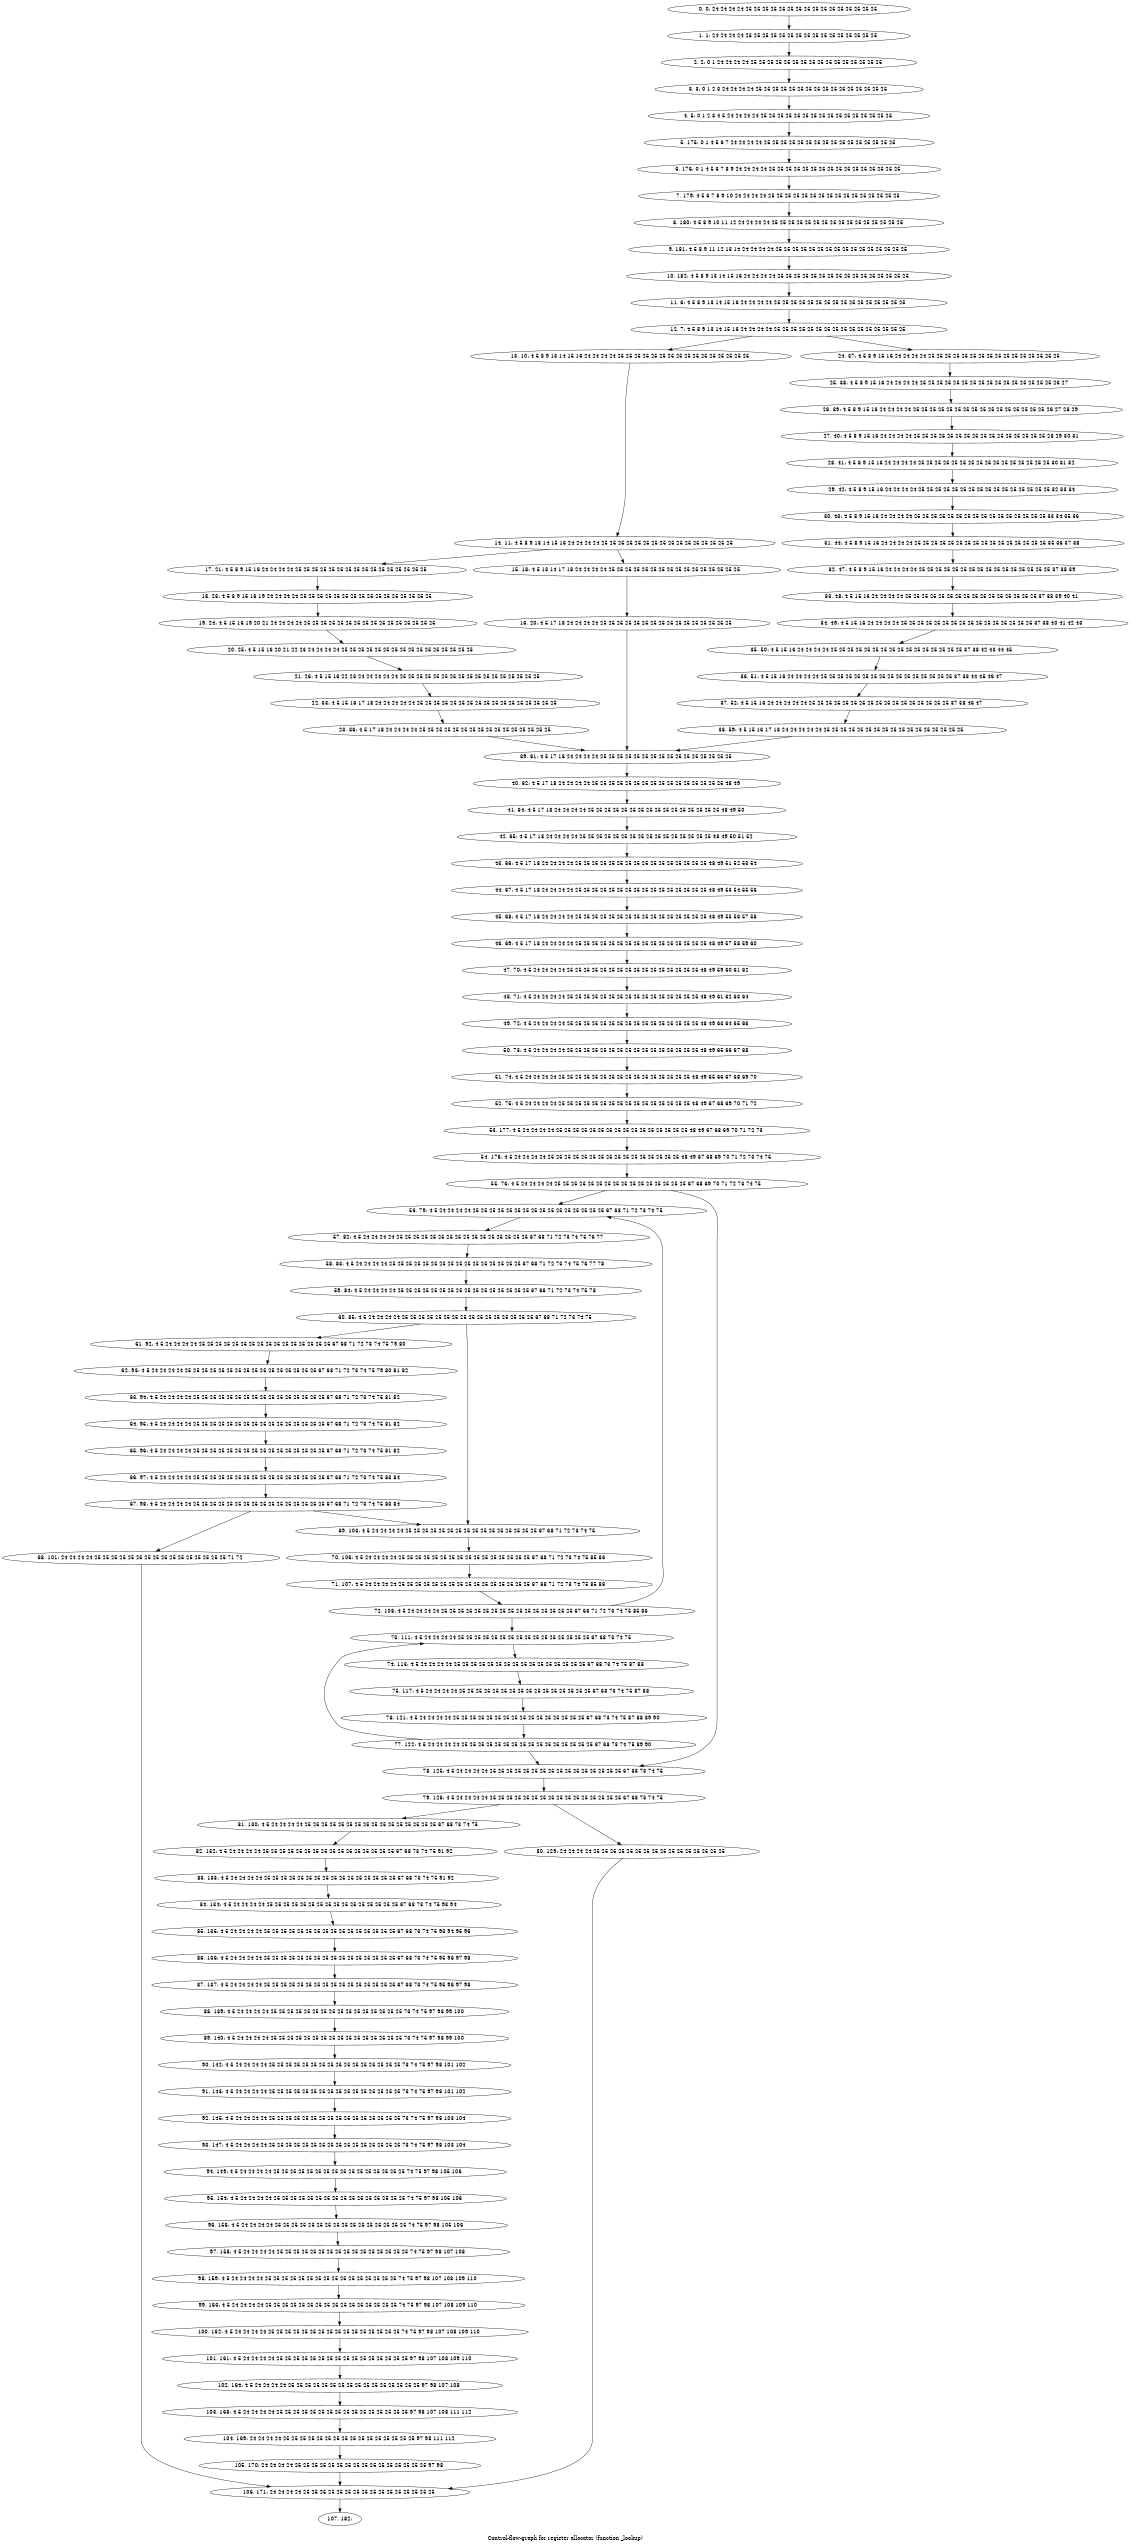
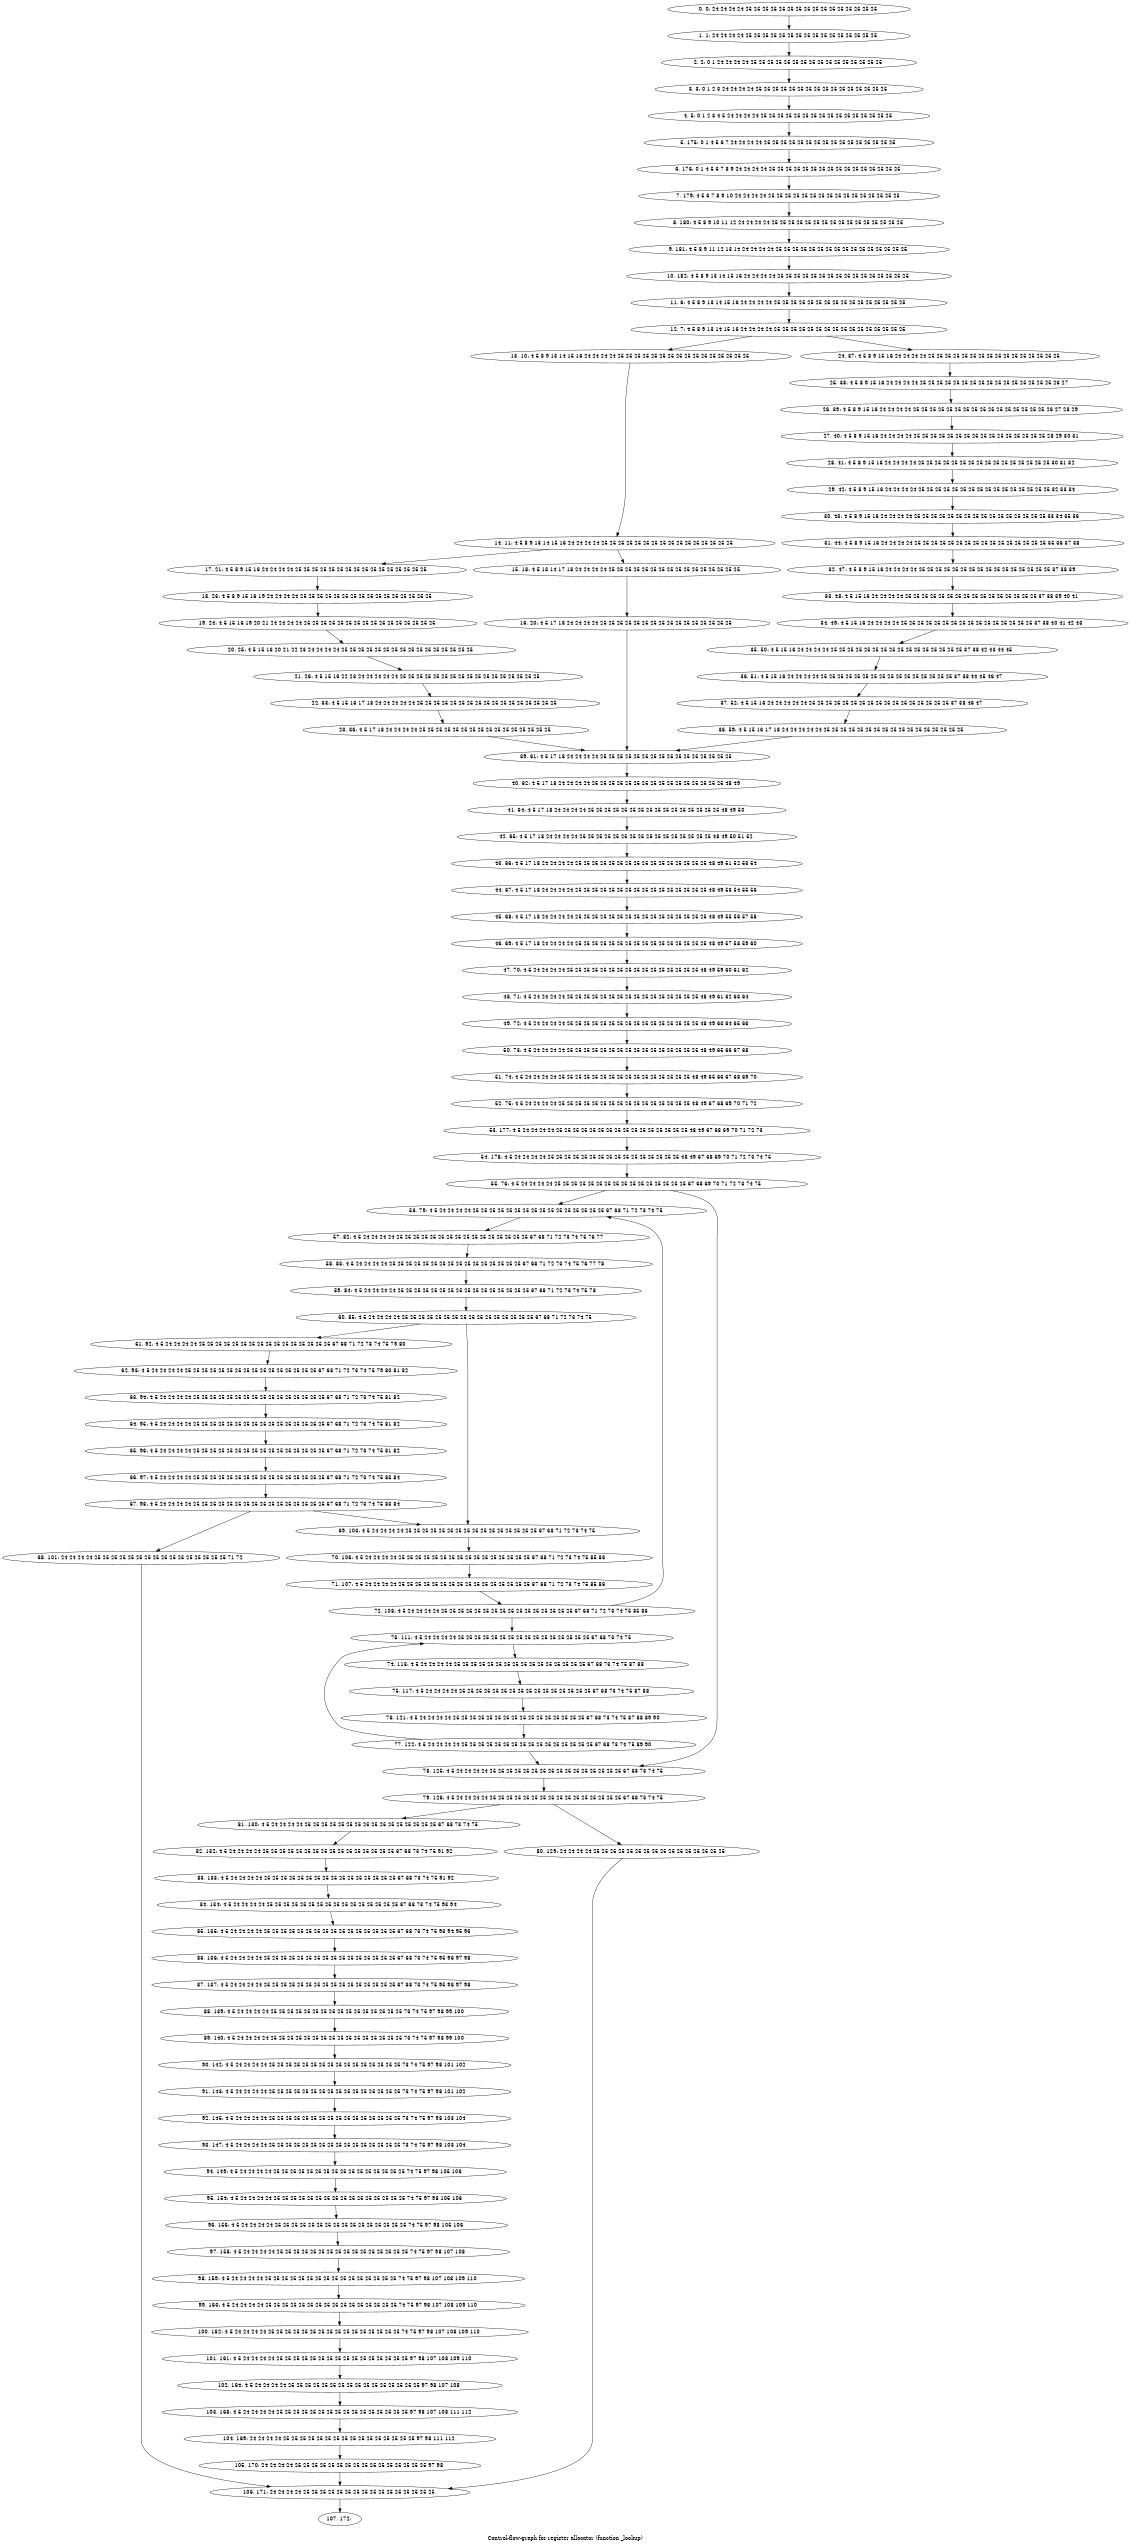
(340, 2519) -> (340, 2519)
